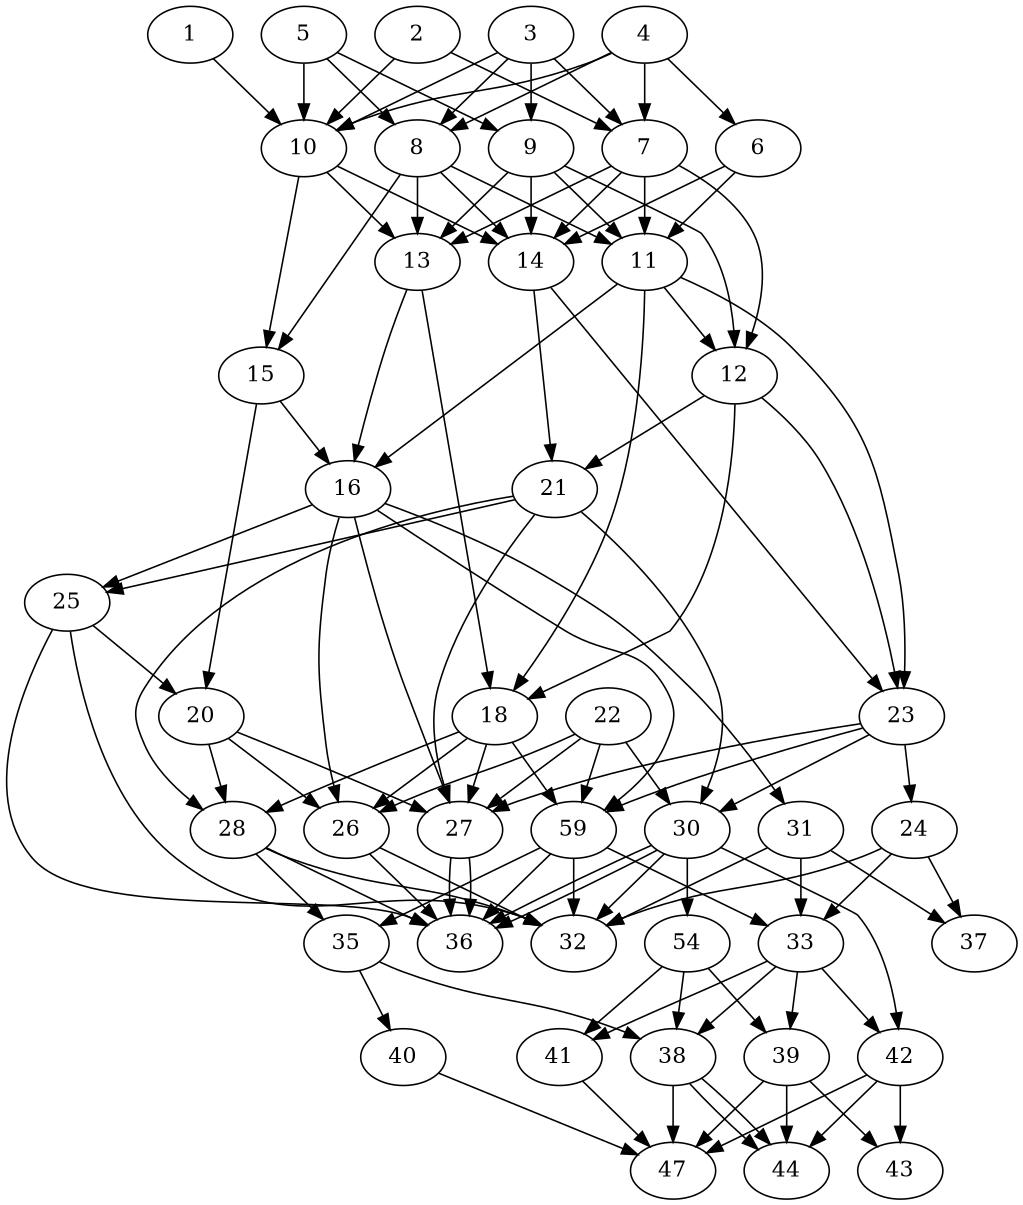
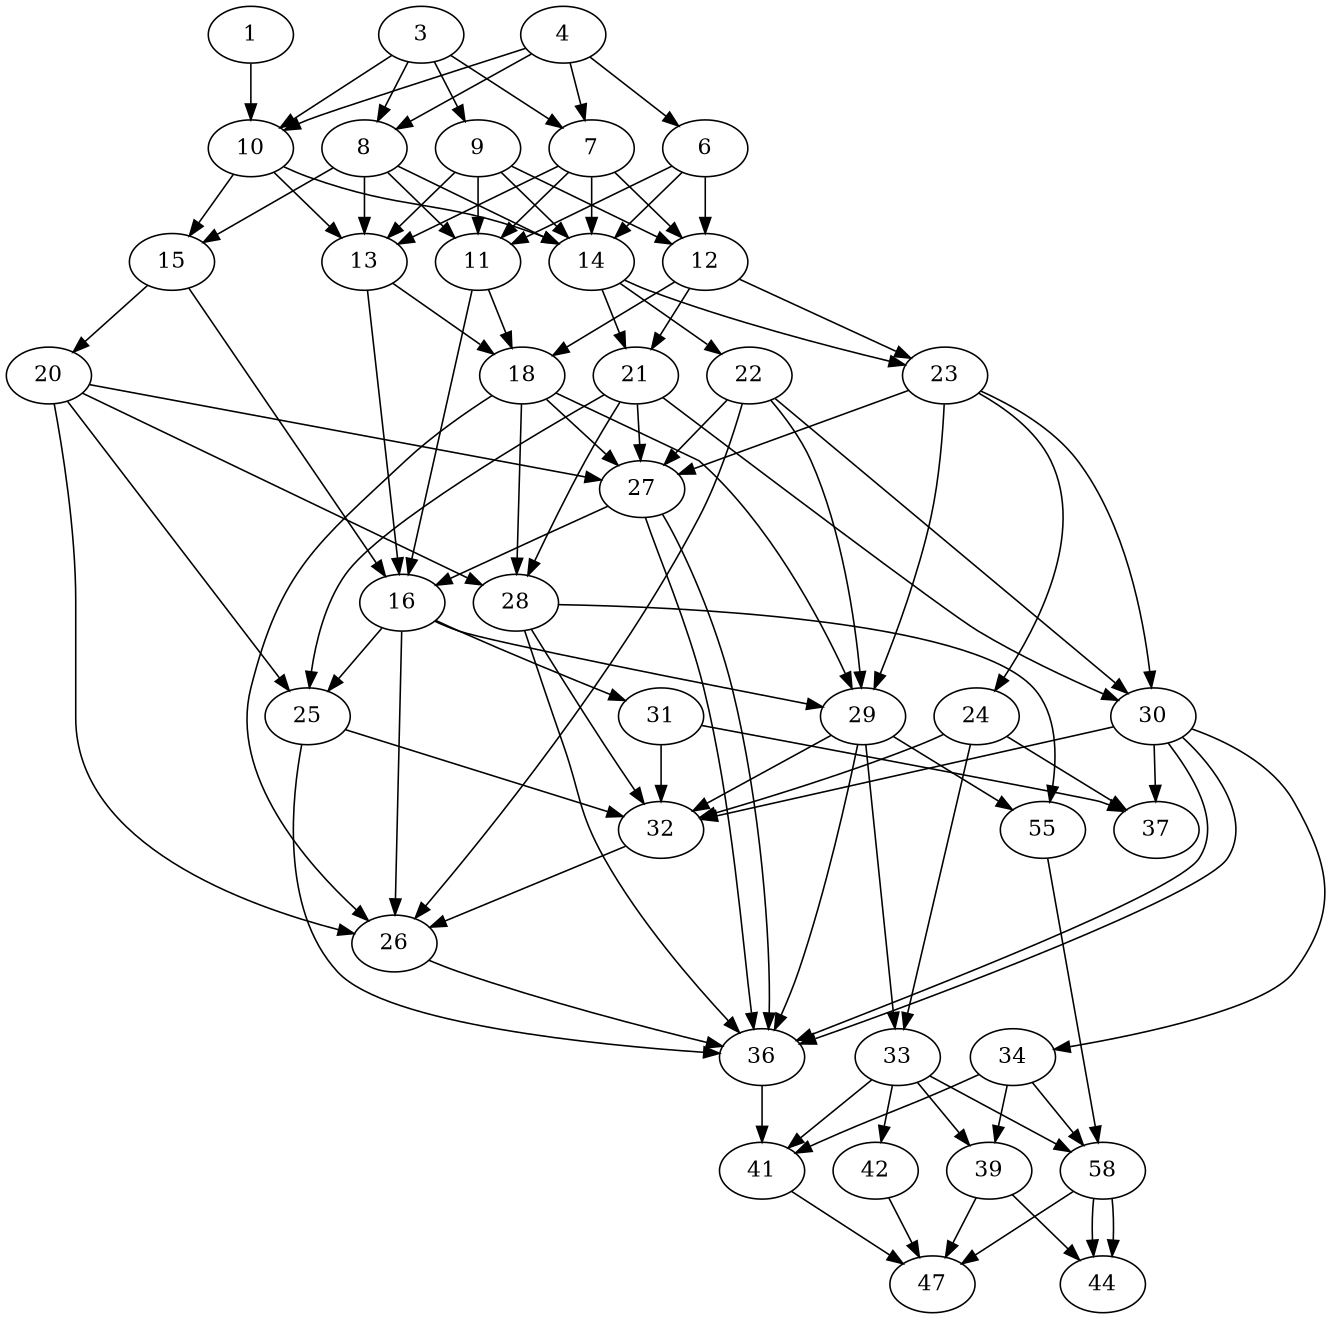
(304, 35) -> none
(417, 35) -> none
none -> (661, 312)
(685, 312) -> (705, 197)
(860, 435) -> none
(128, 654) -> (173, 540)
(393, 654) -> (529, 542)
(574, 830) -> (863, 716)
(438, 876) -> (535, 884)
(801, 879) -> none
(826, 898) -> (1155, 765)
(346, 944) -> (1043, 830)
(687, 944) -> (1013, 1057)
(403, 1057) -> none
(673, 1057) -> (1103, 1171)
none -> (762, 1106)
(851, 1107) -> none
(900, 1171) -> none
